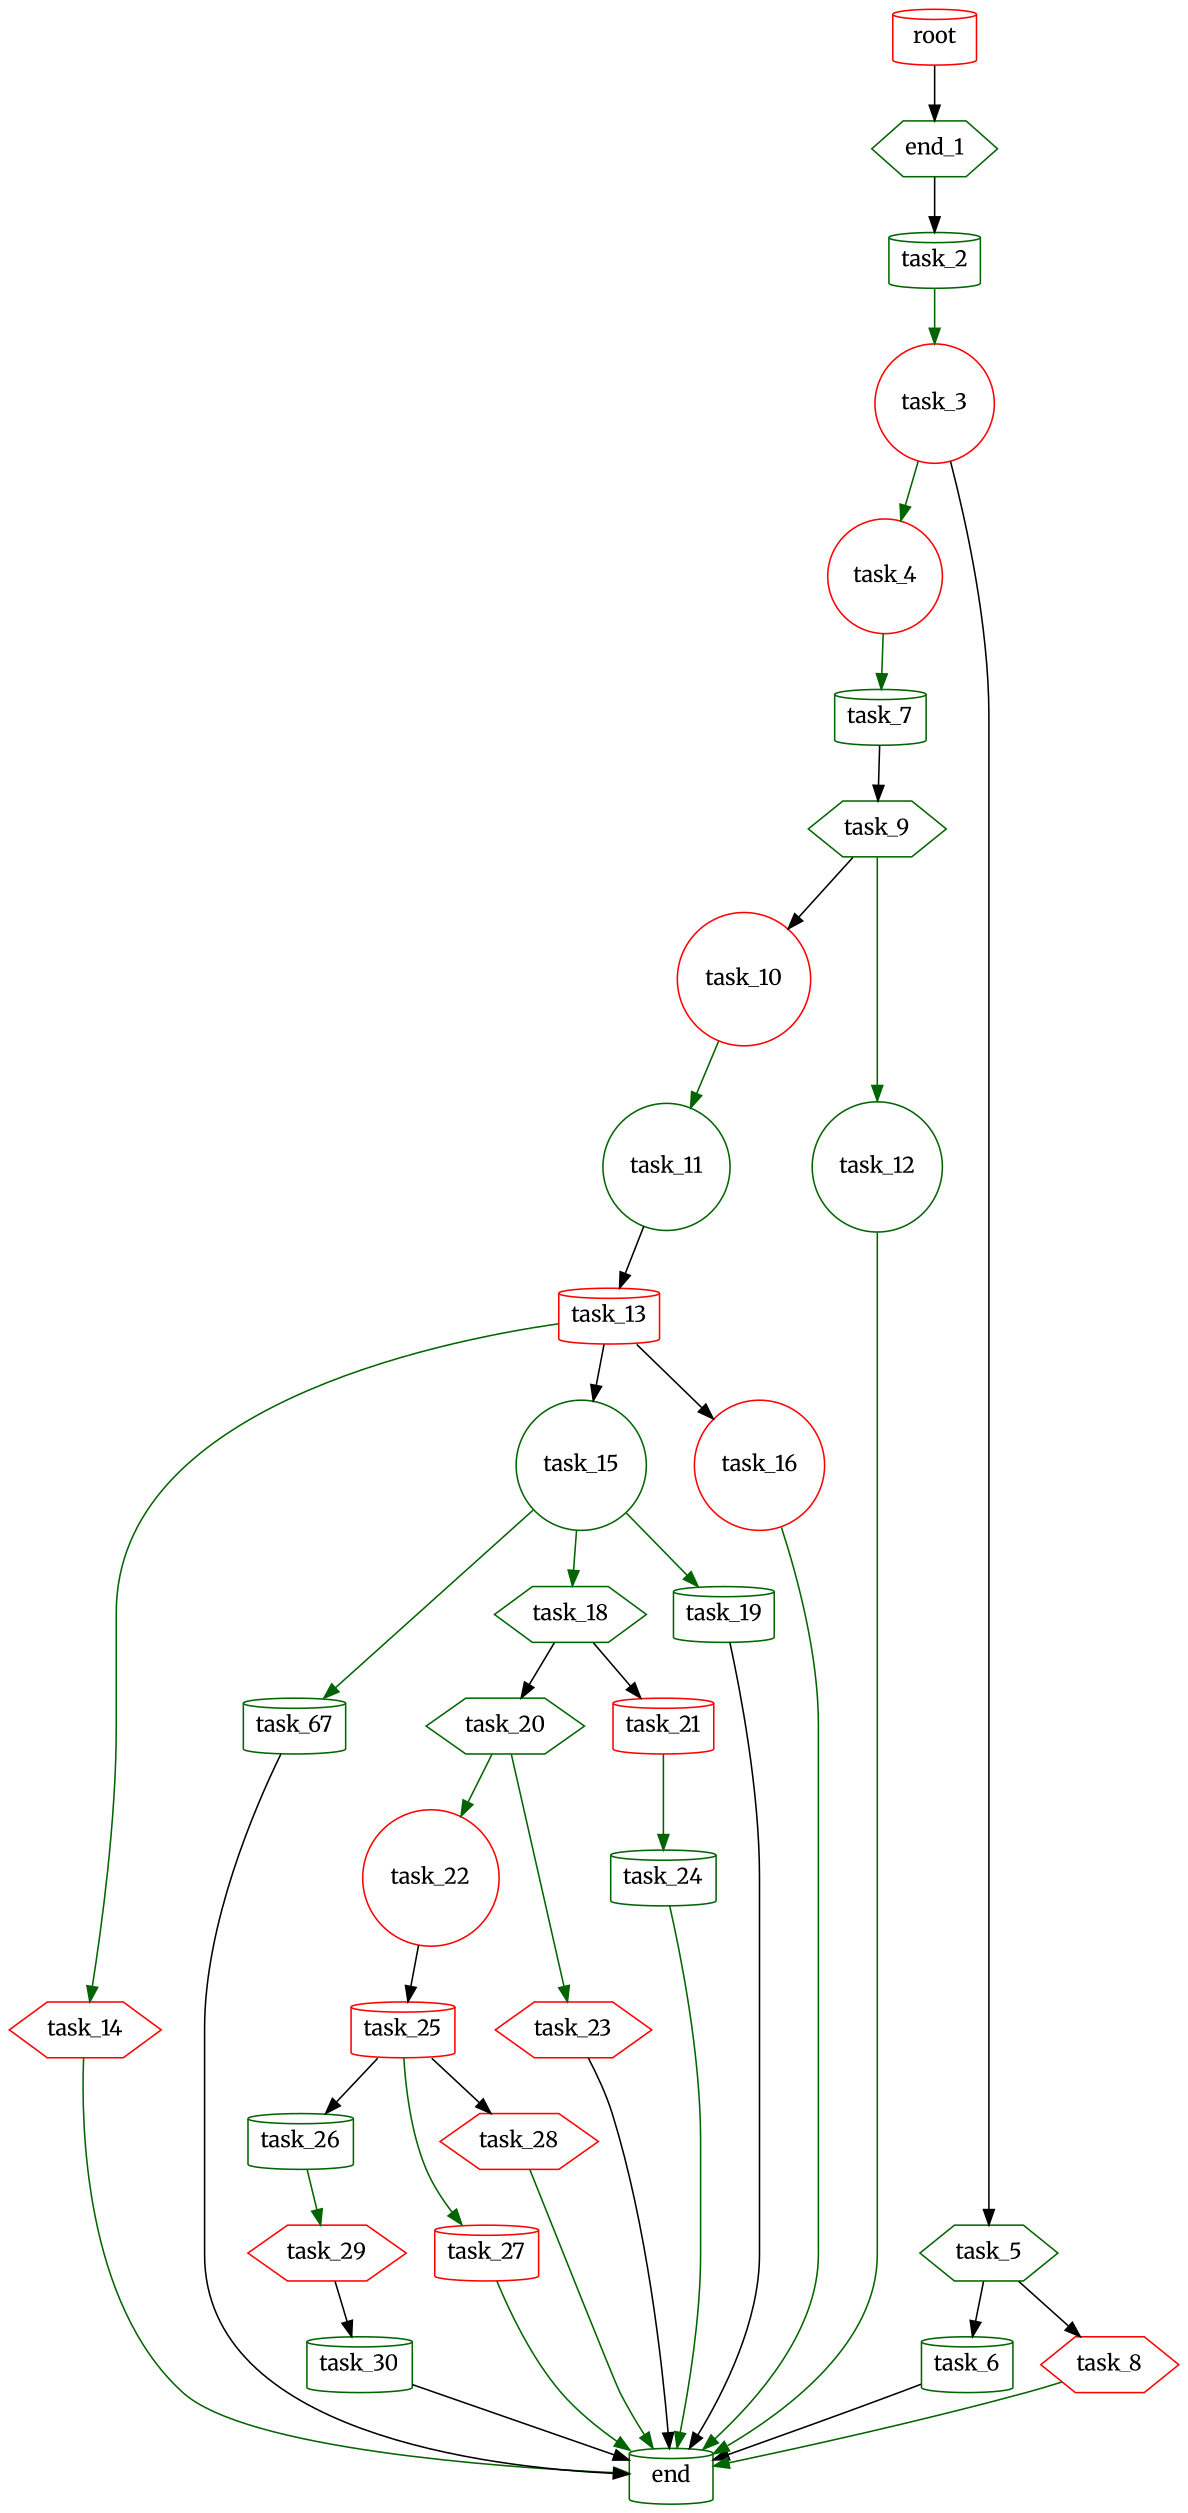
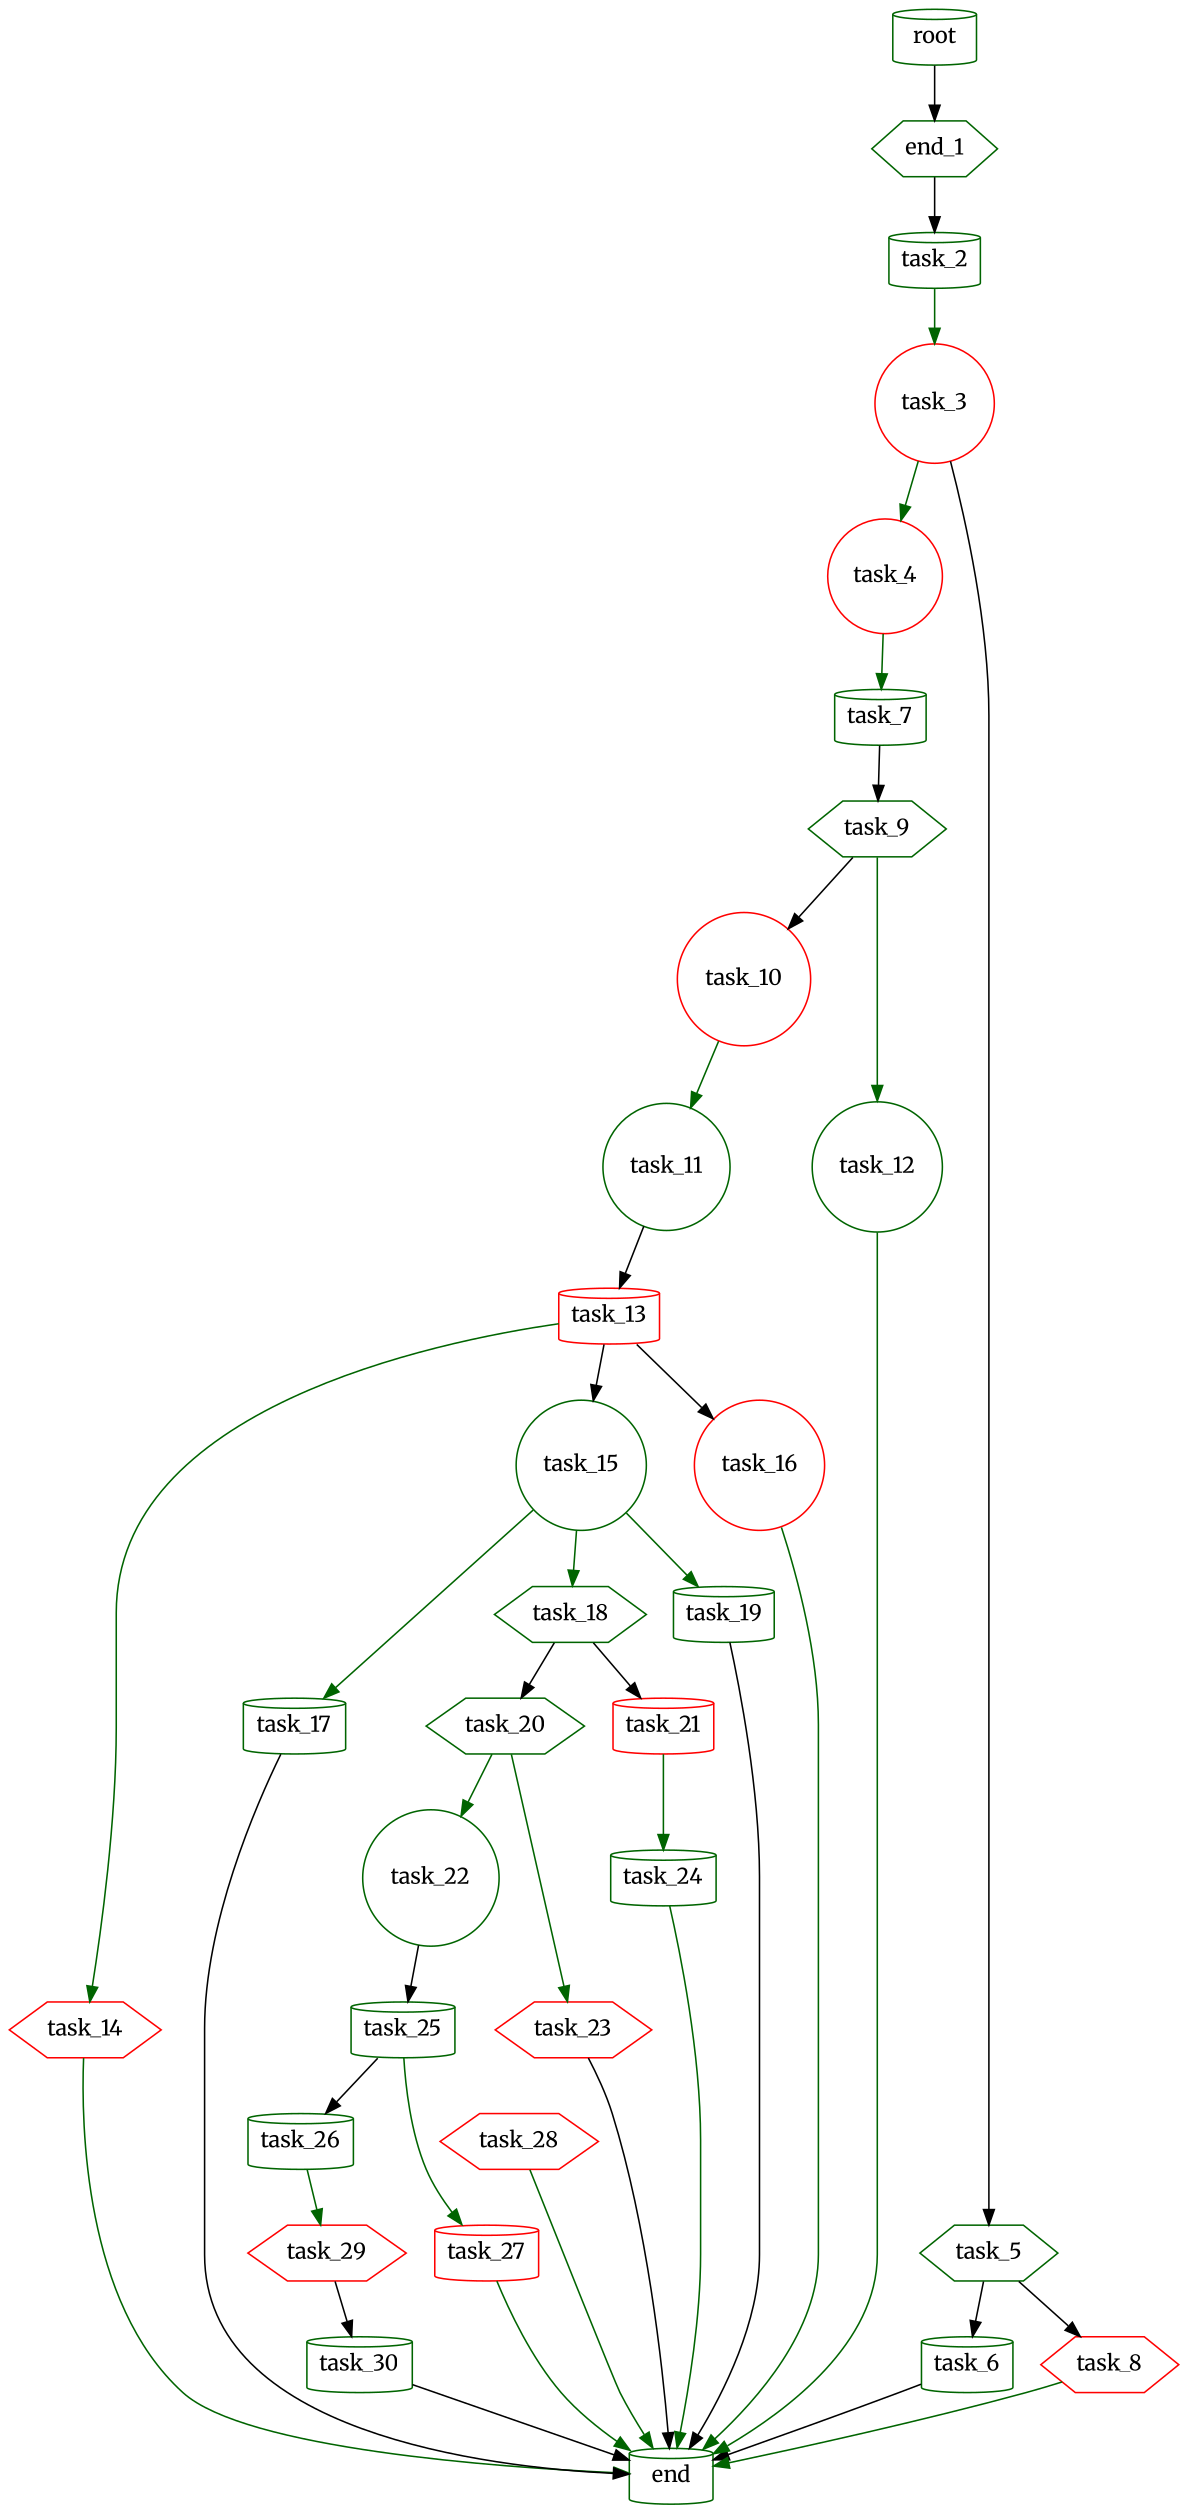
(935, 37) -> (935, 37)
(294, 1726) -> (294, 1726)
(431, 1878) -> (431, 1878)
(403, 2030) -> (403, 2030)
(456, 2080) -> none
